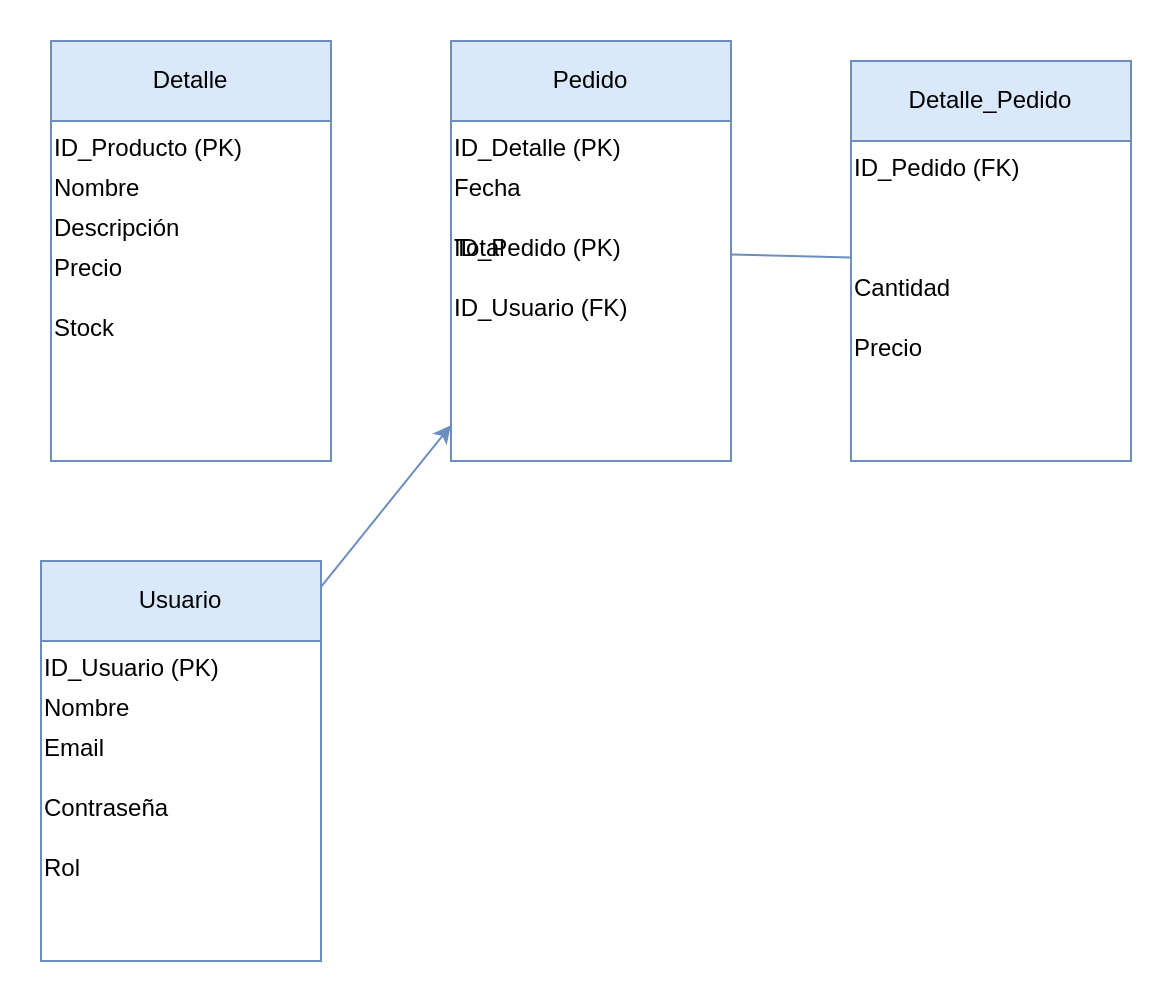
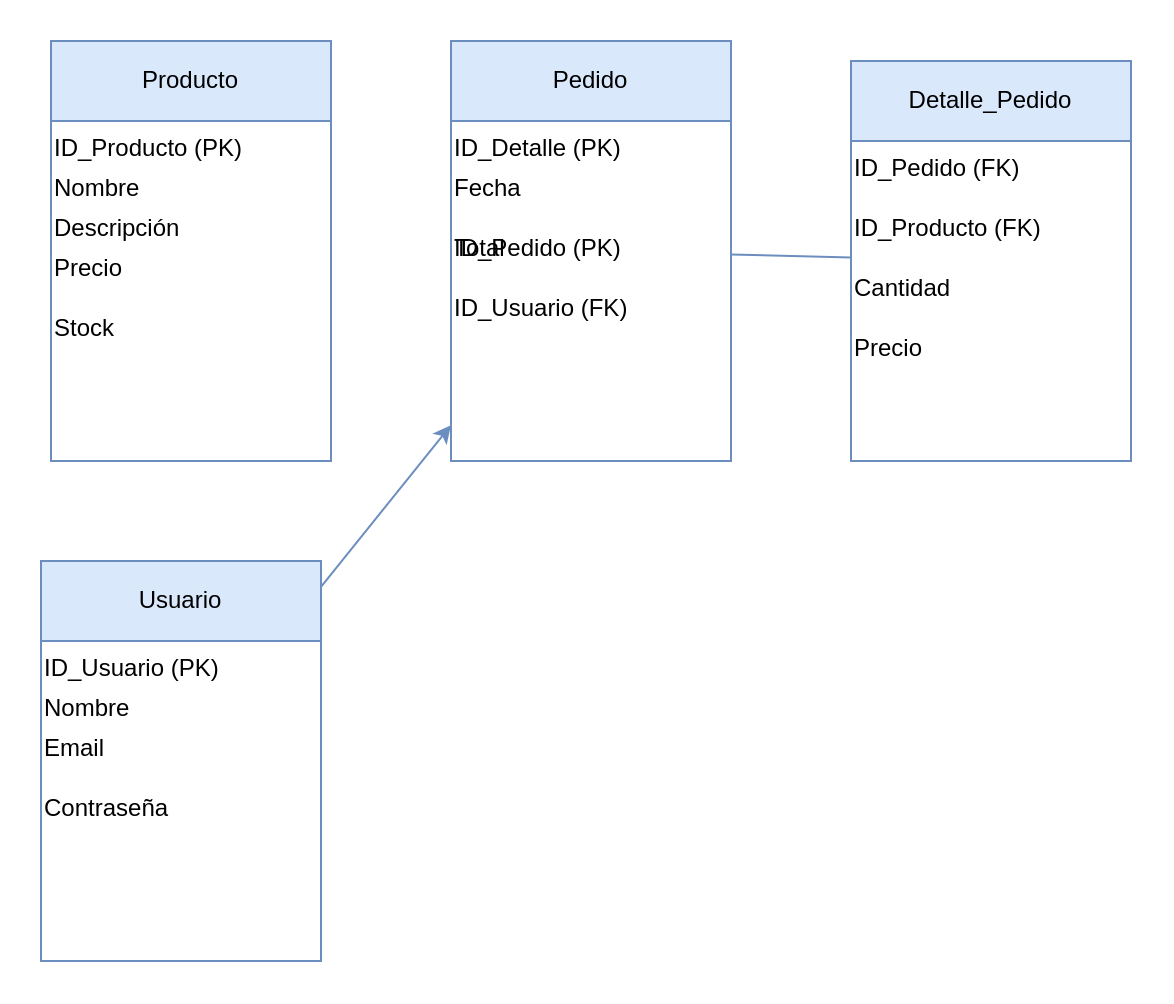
(191, 81) -> (191, 81)
none -> (991, 231)
(181, 871) -> none
